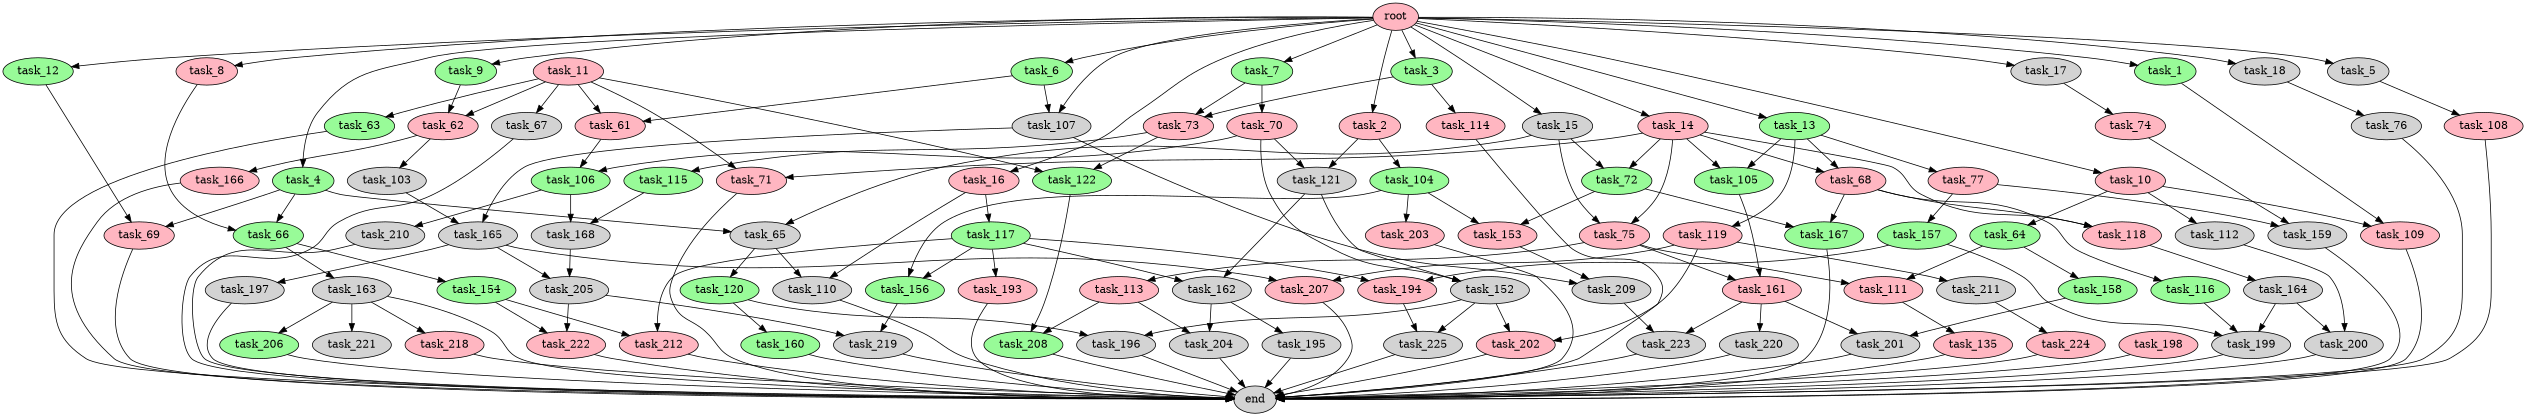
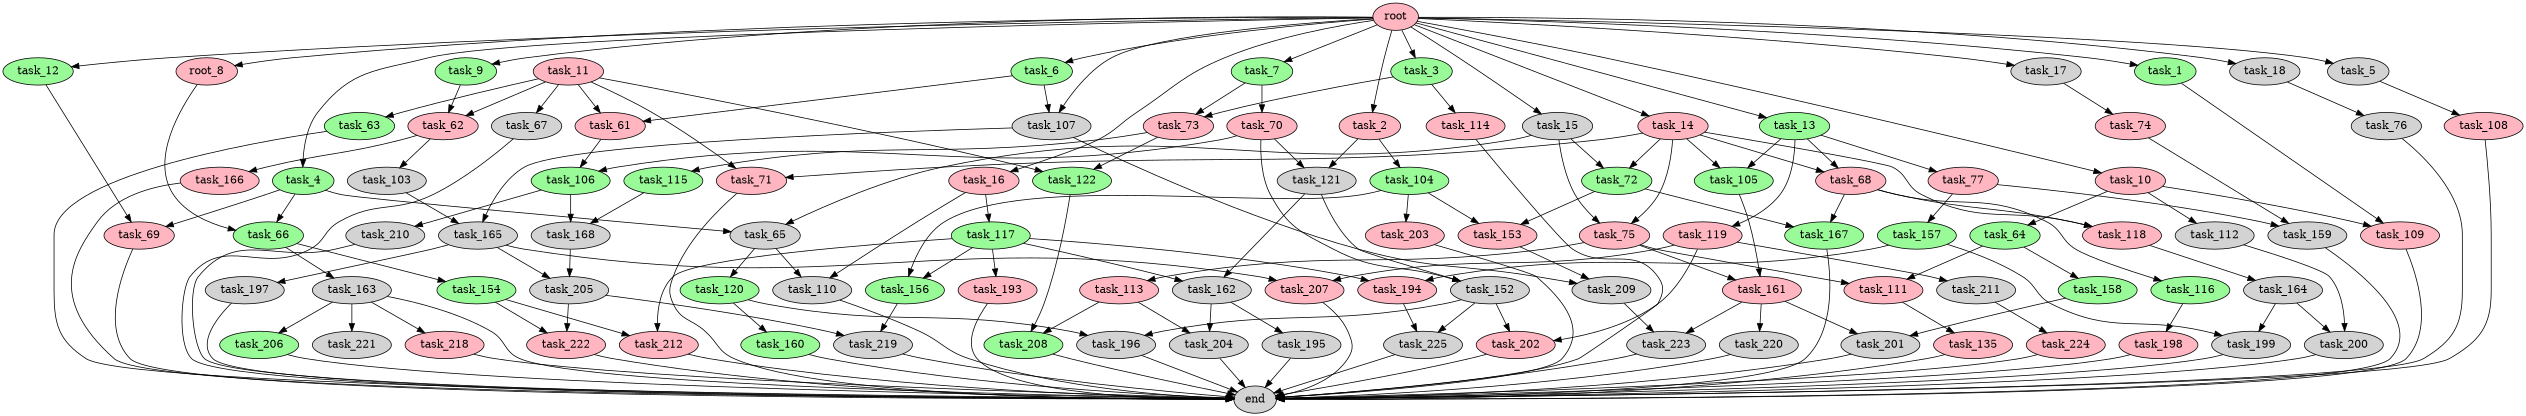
(207, 71) -> (207, 71)
(2218, 315) -> (2176, 314)
